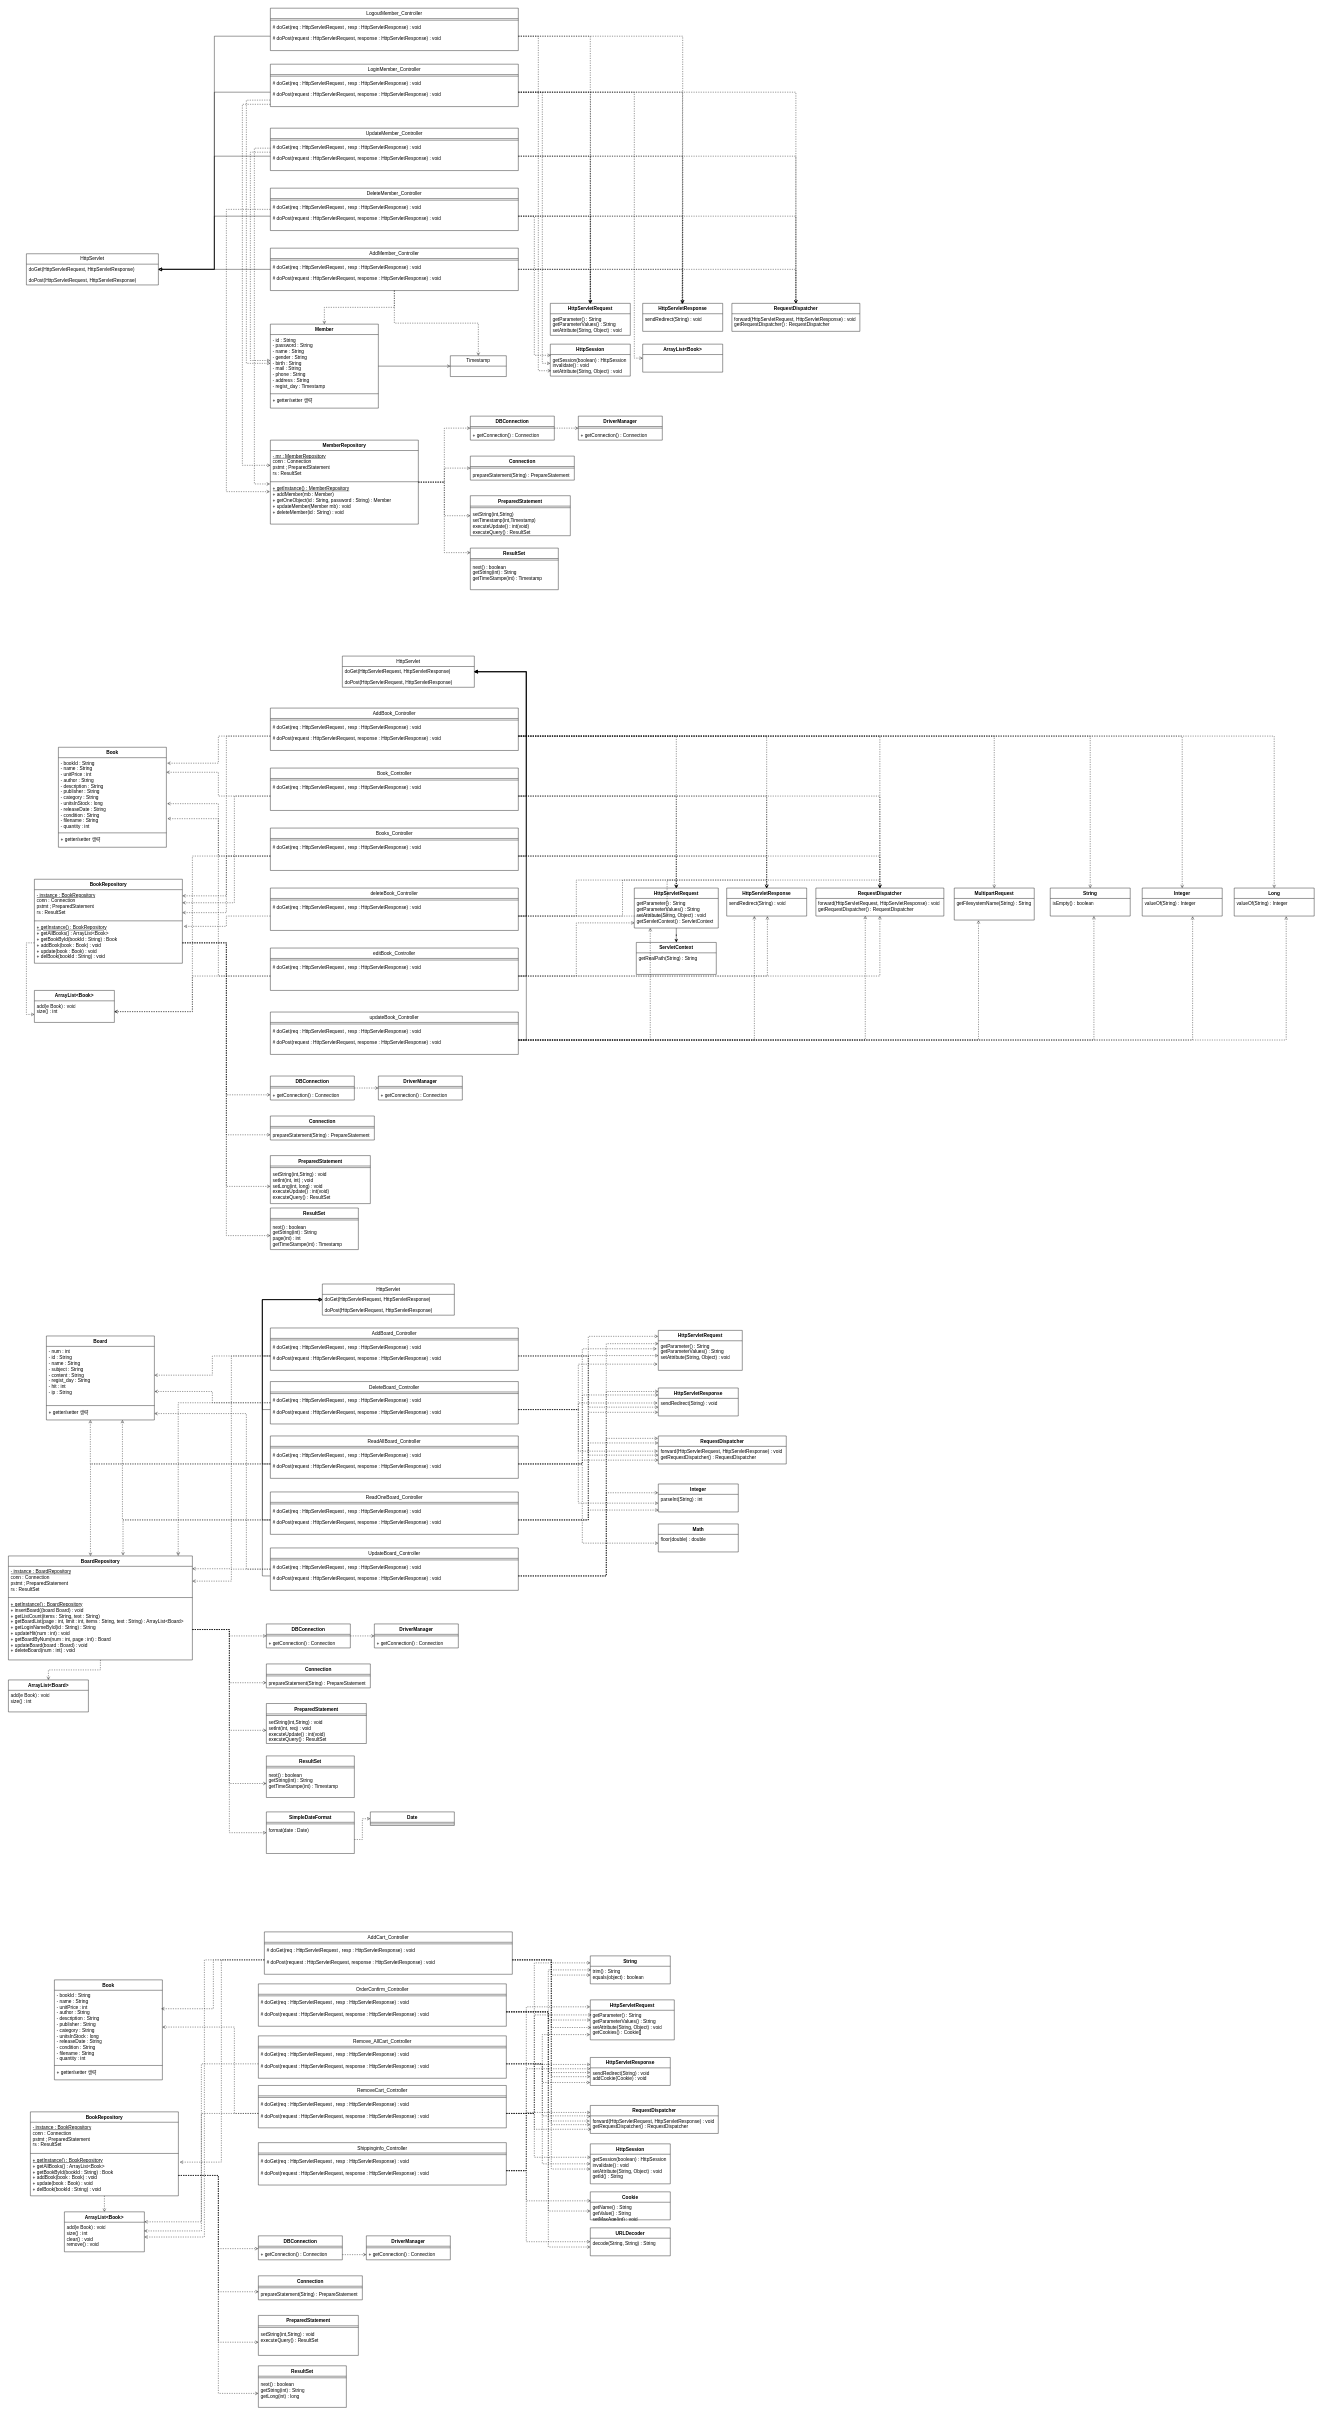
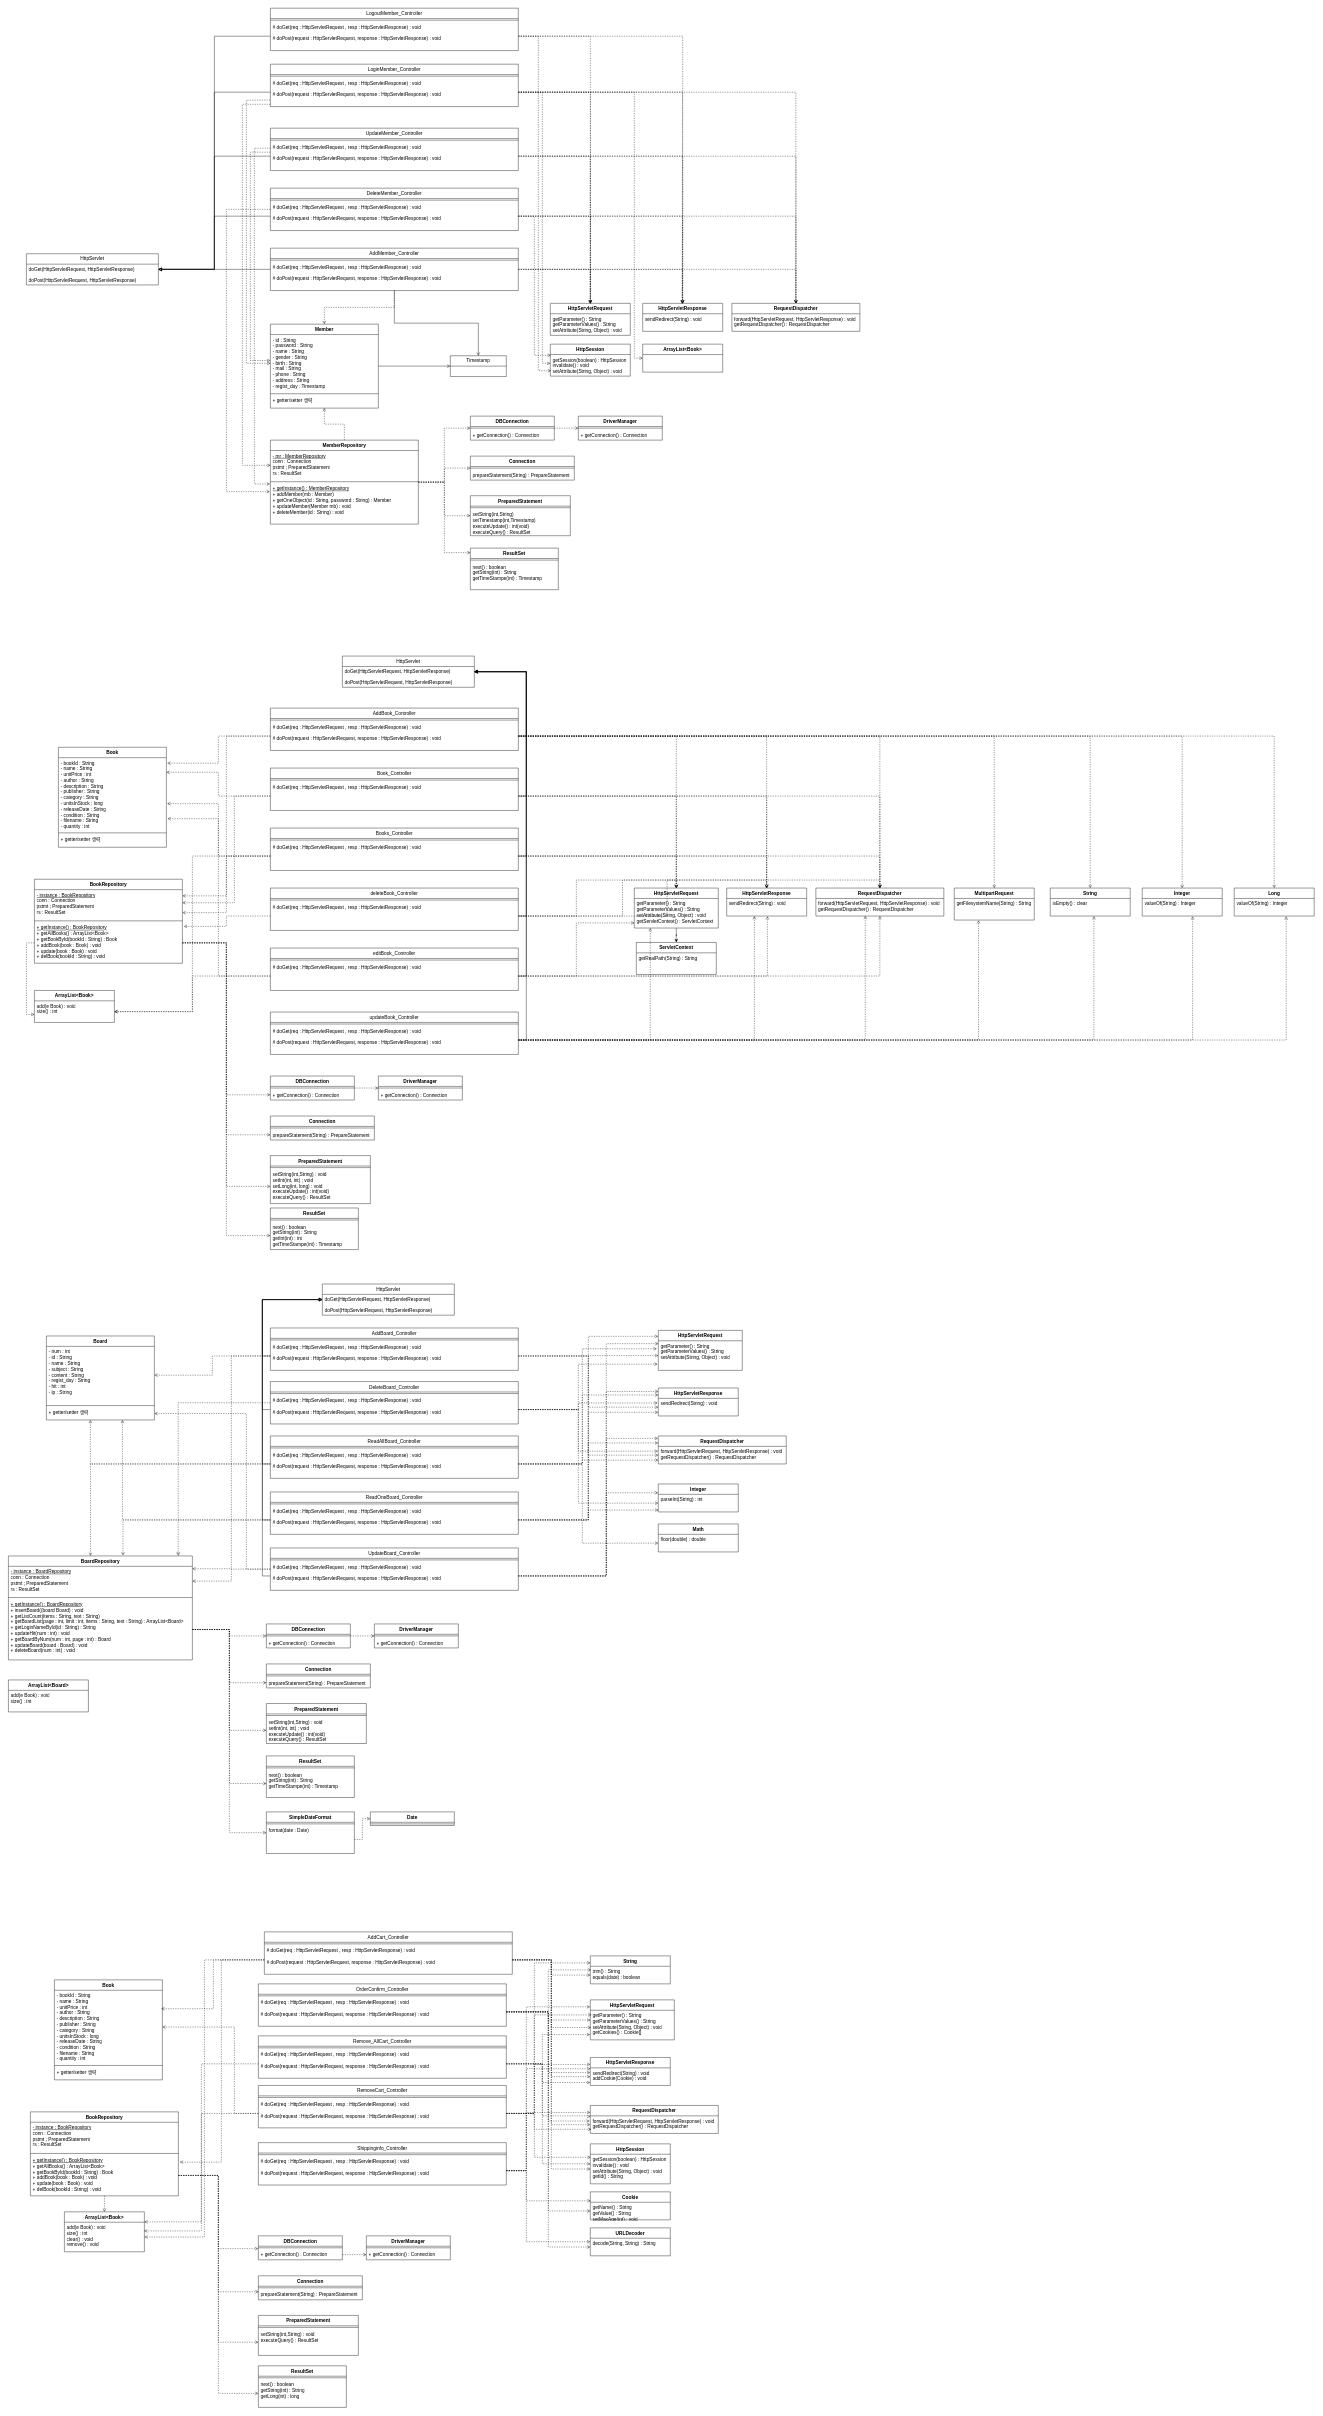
(443, 323) -> (443, 323)
none -> (324, 418)
(1075, 904) -> (1072, 904)
(309, 1236) -> (309, 1236)
(188, 1392) -> none
(48, 1675) -> none
(302, 1732) -> (302, 1732)
(622, 1975) -> (619, 1975)
